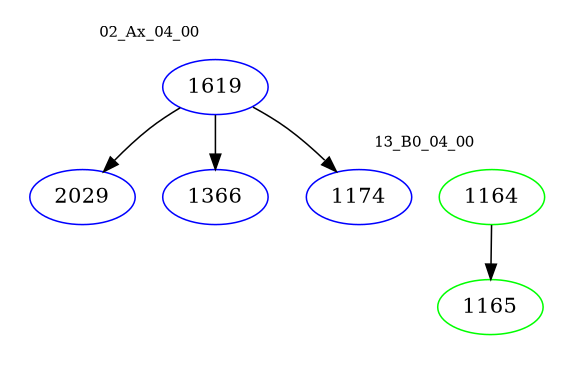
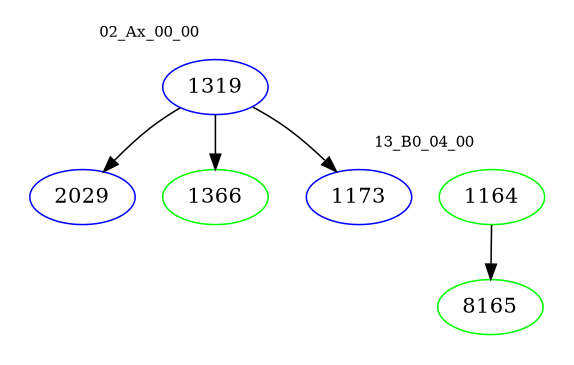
(150, 33) -> (150, 33)
(215, 87) -> (215, 87)
(215, 197) -> (215, 197)
(359, 197) -> (359, 197)
(490, 307) -> (490, 307)
